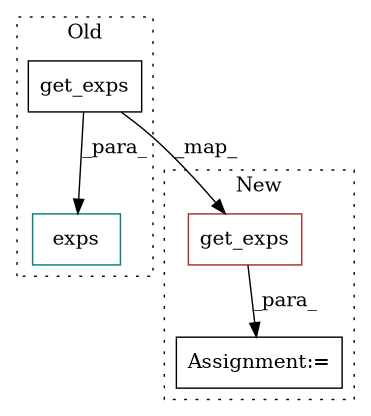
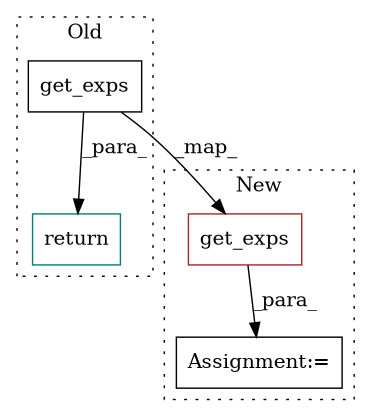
(76, 239) -> (76, 239)
